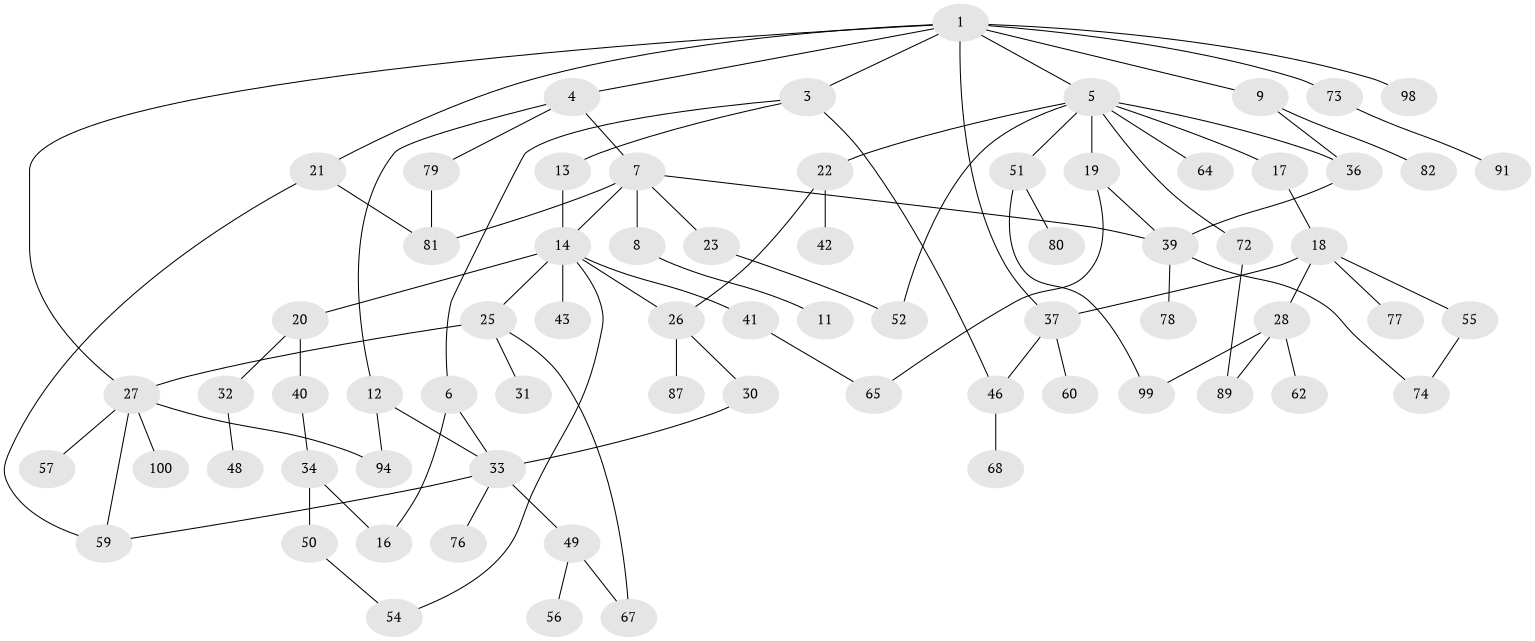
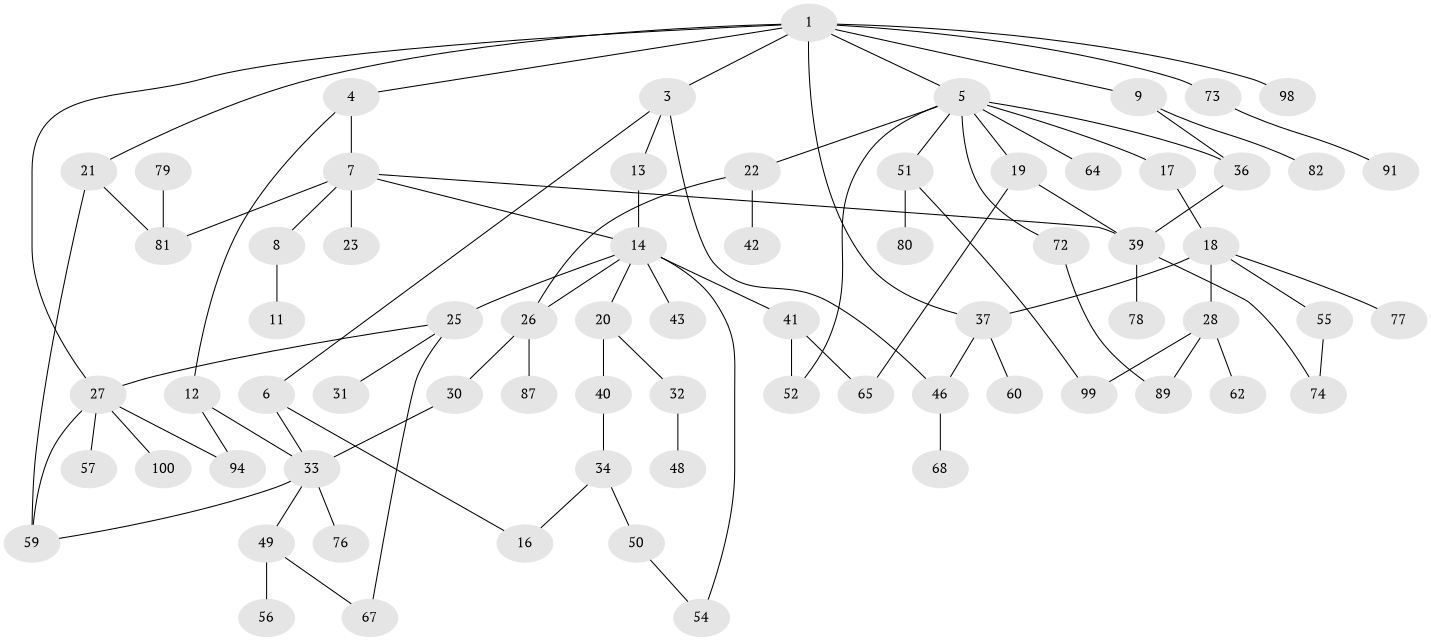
(502, 134) -> none
(808, 280) -> (792, 358)
